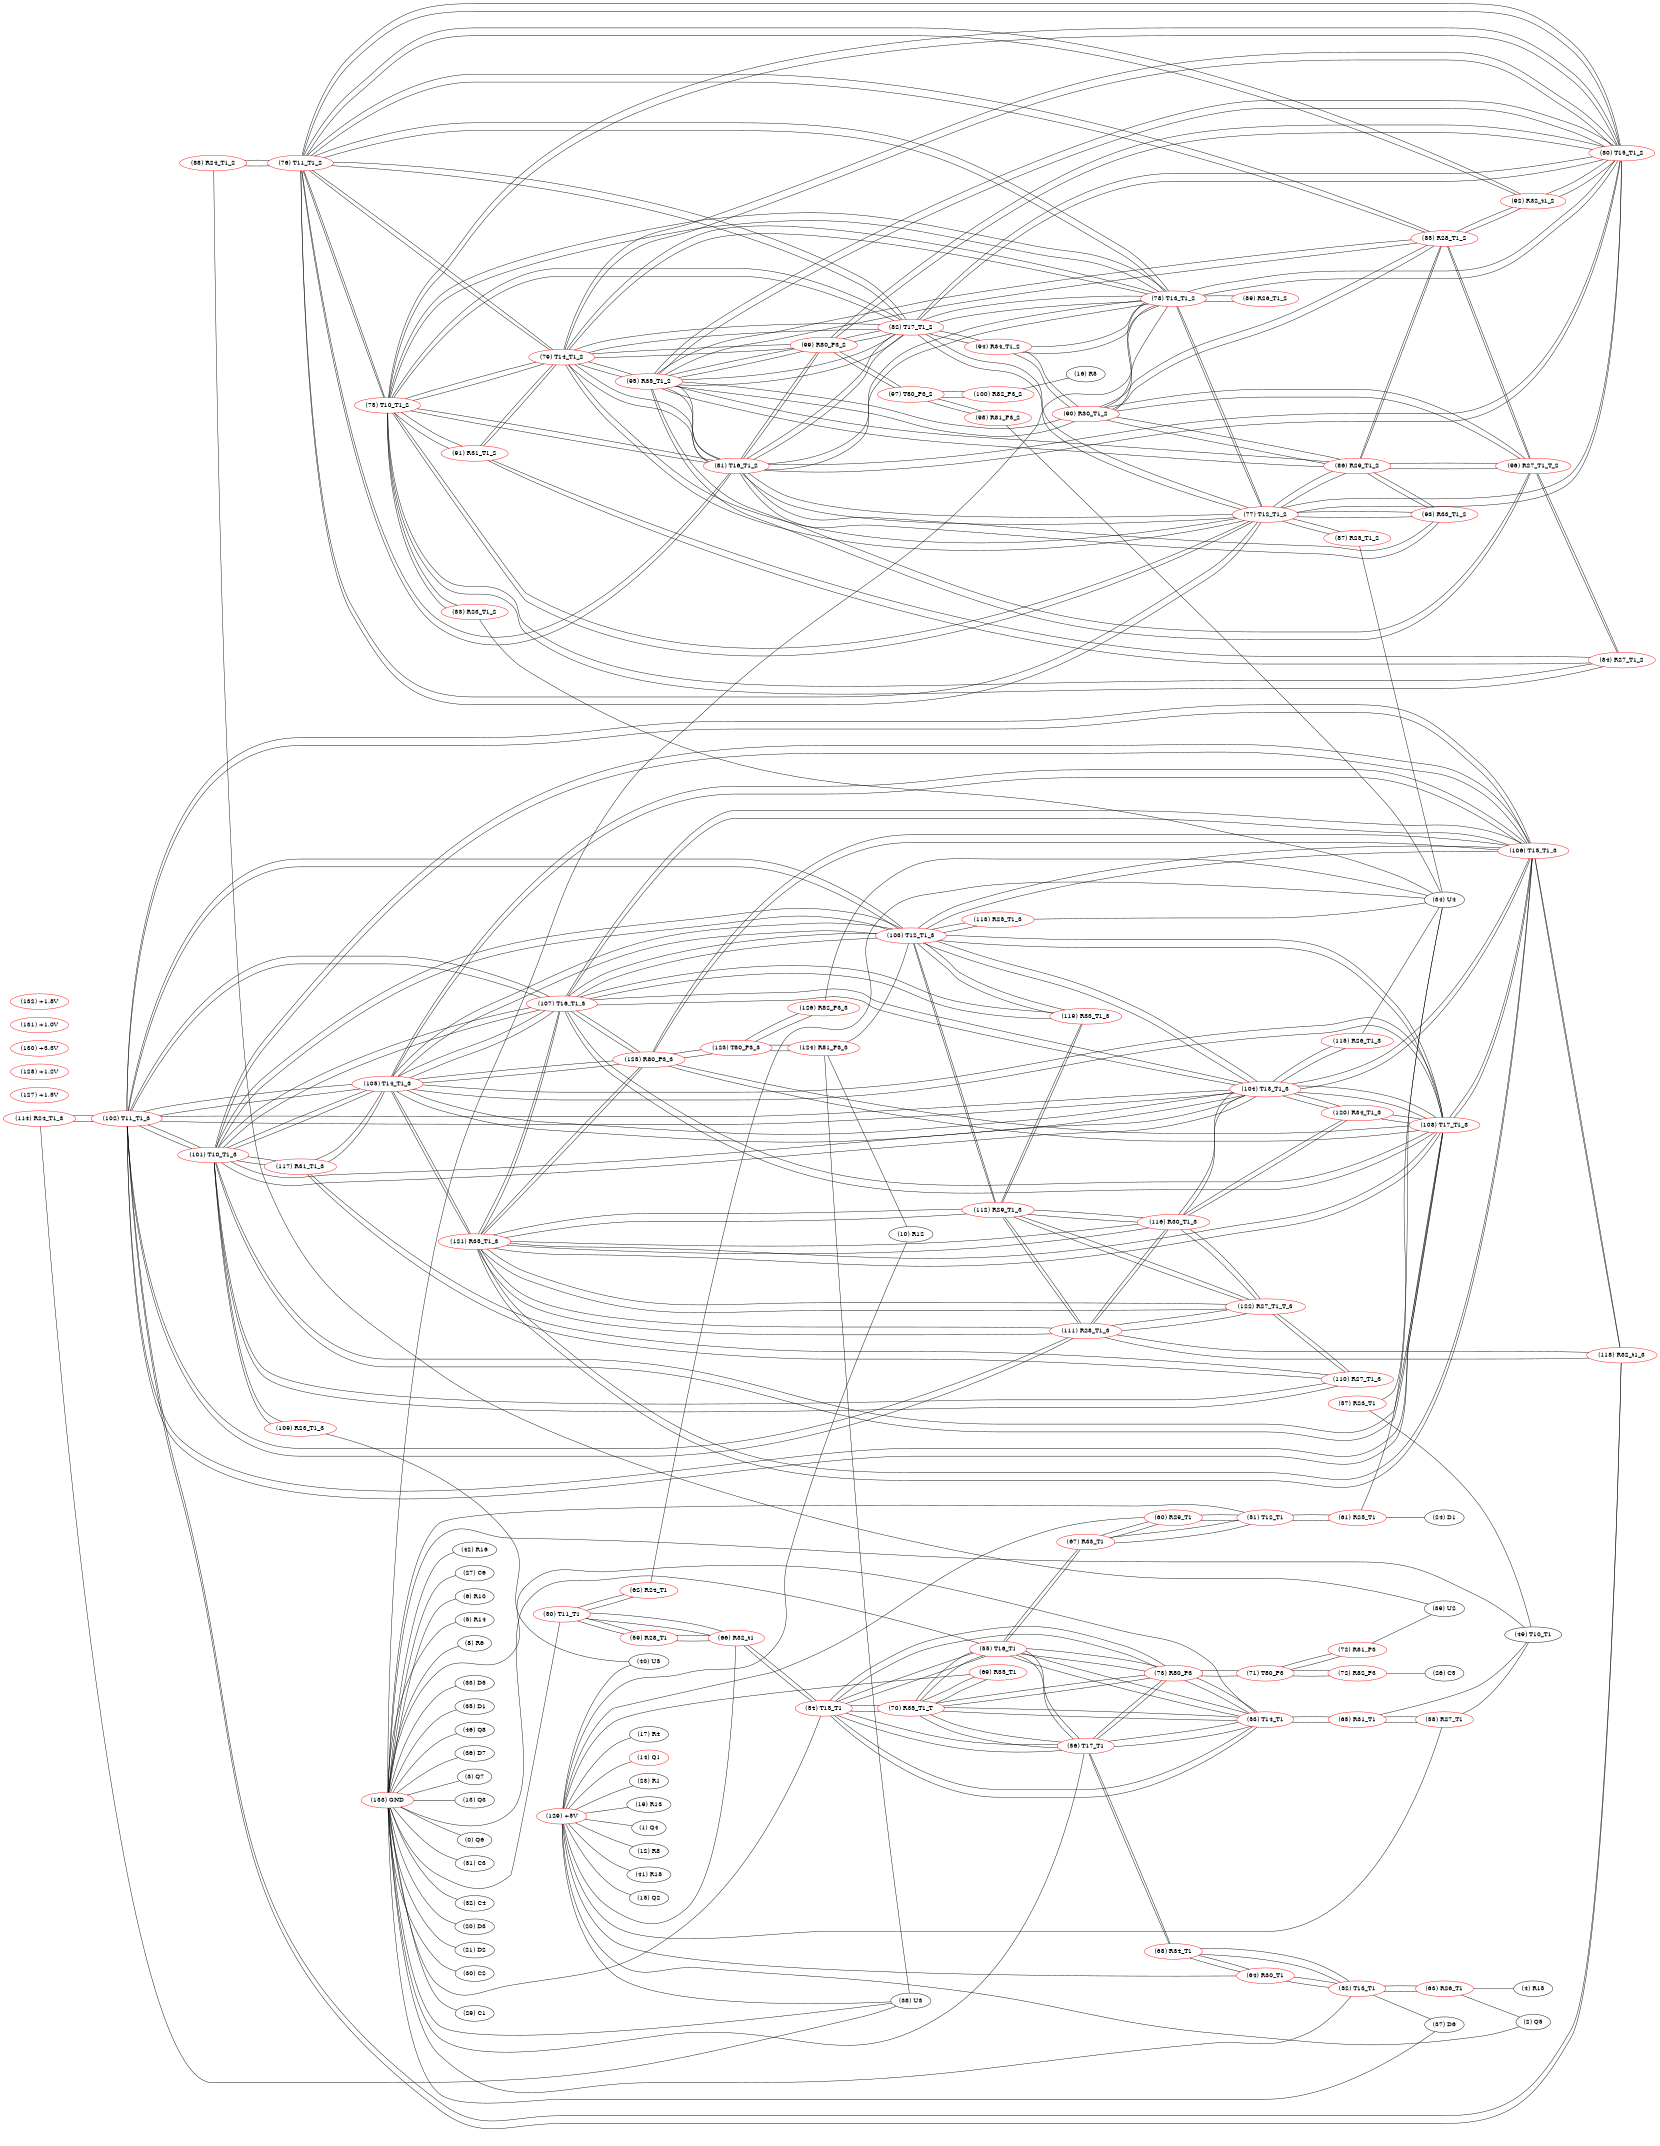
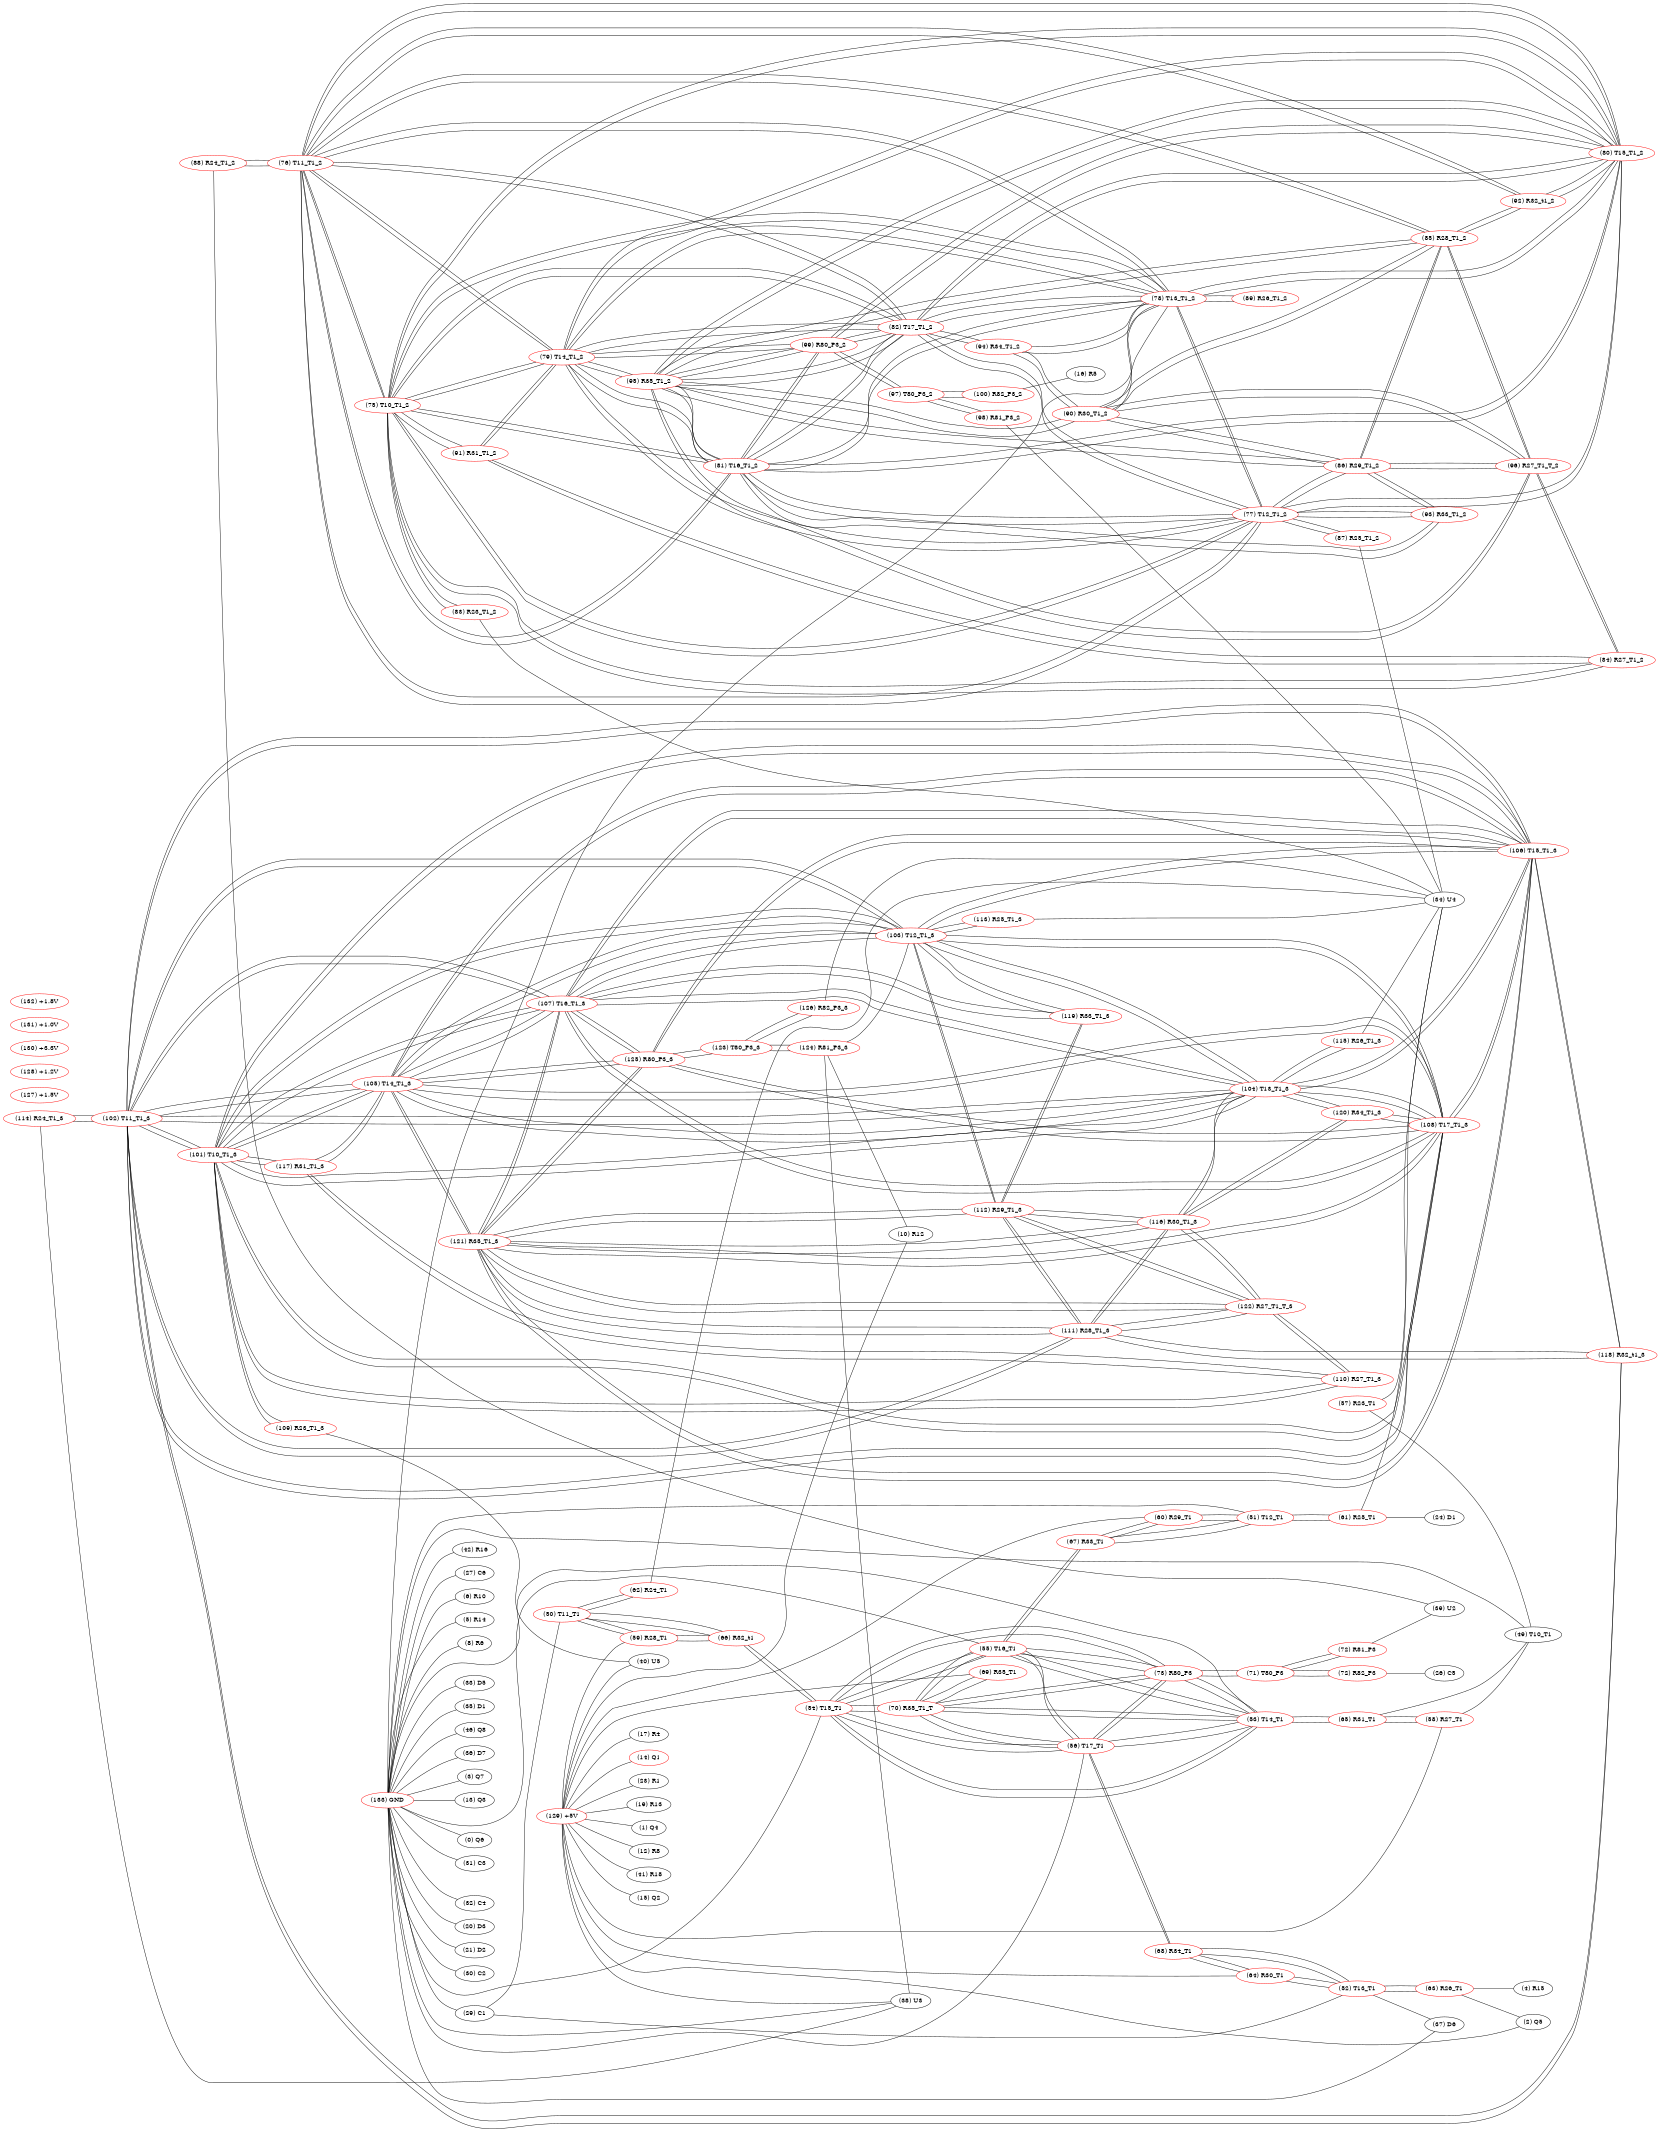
(521, 1829) -> (525, 1819)
(707, 1870) -> (576, 1718)
(771, 2082) -> (921, 2036)
